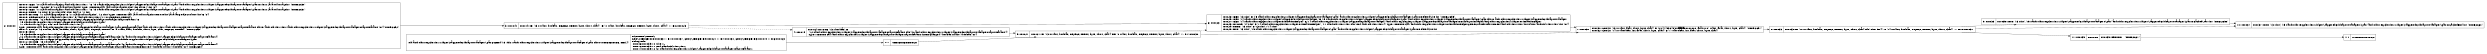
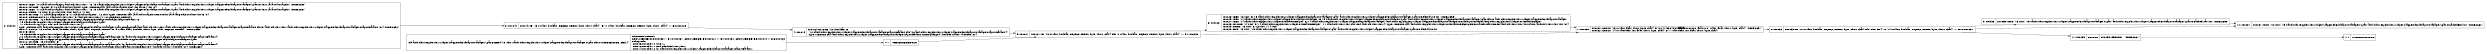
(947, 25) -> none
(739, 29) -> (739, 29)
